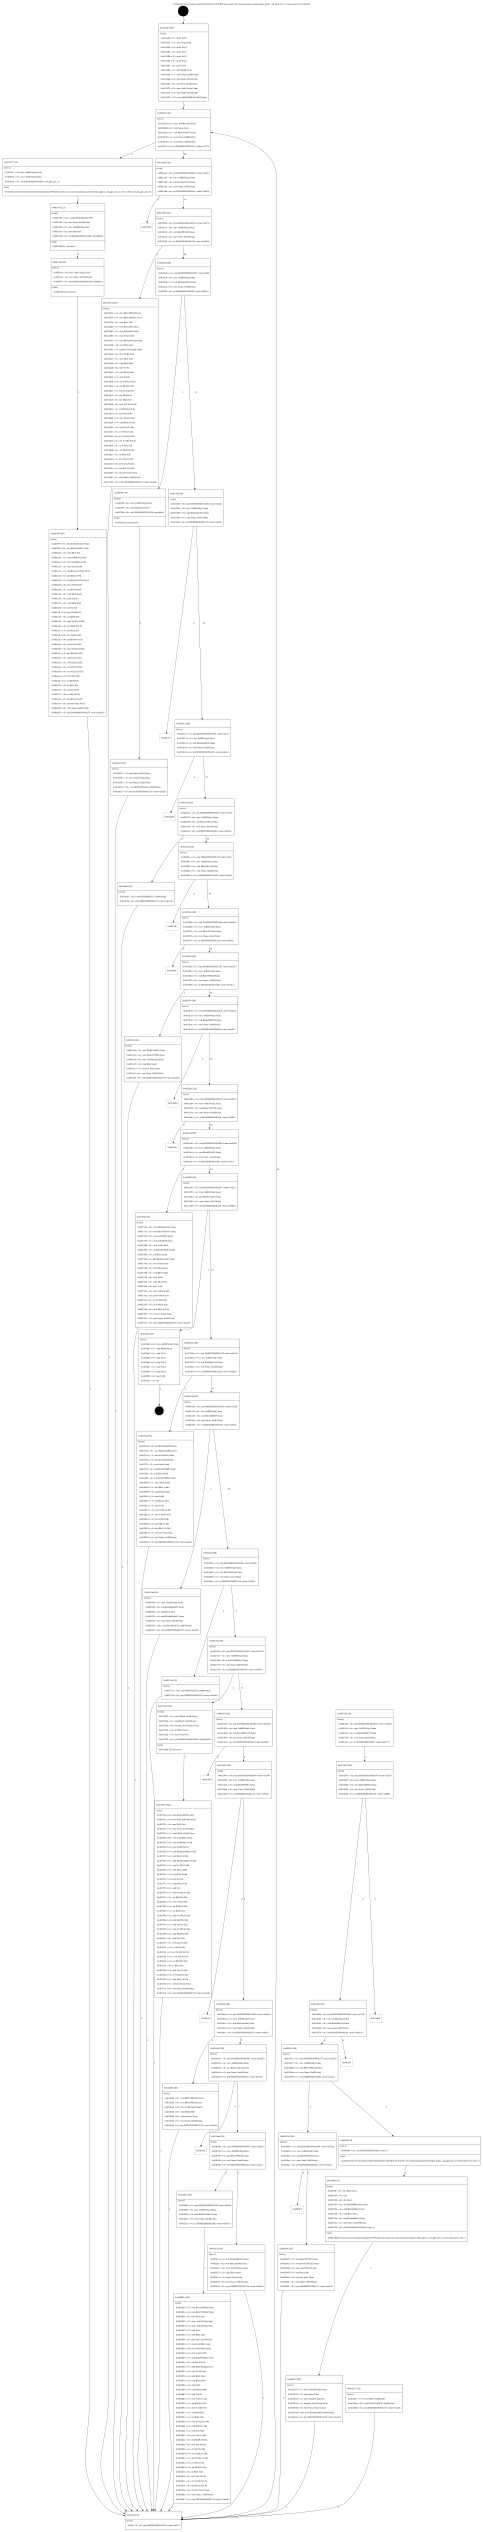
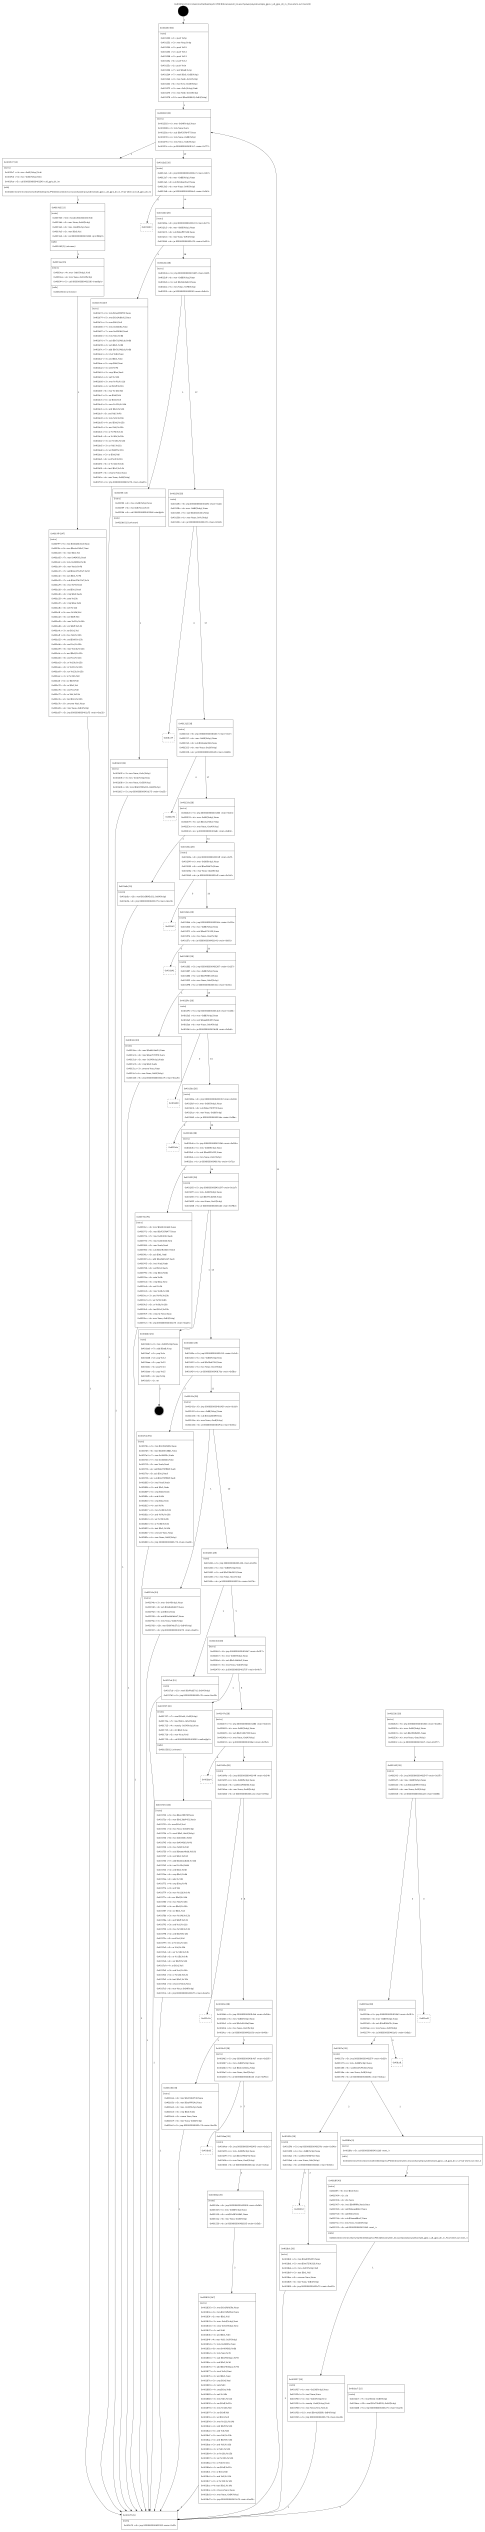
(236, 2268) -> none
